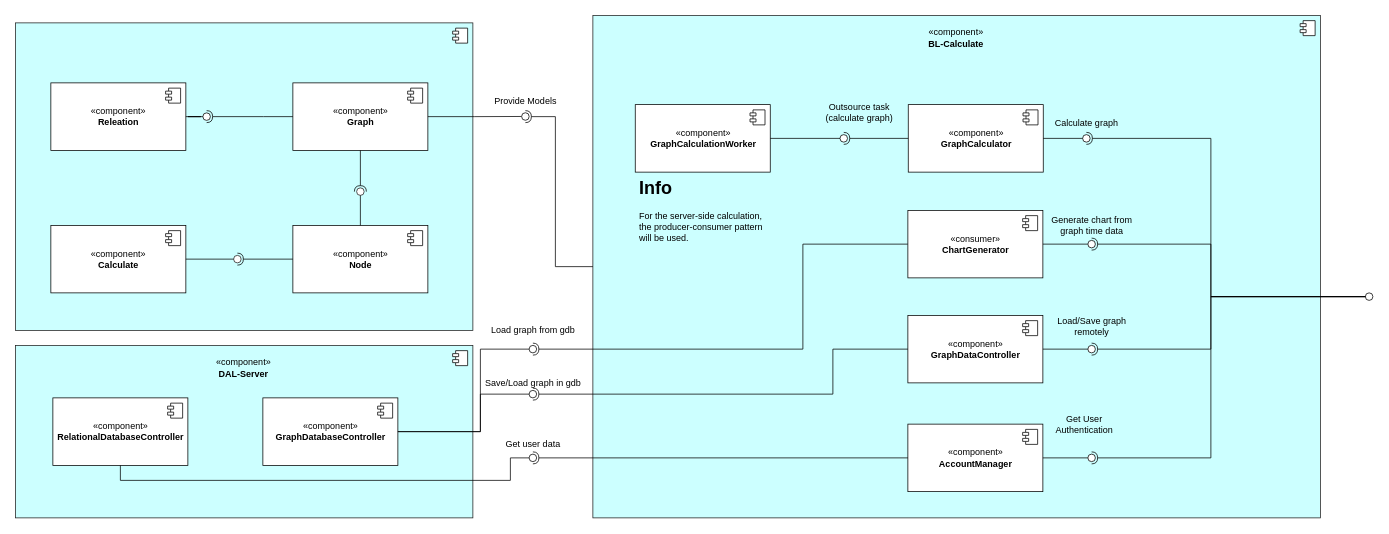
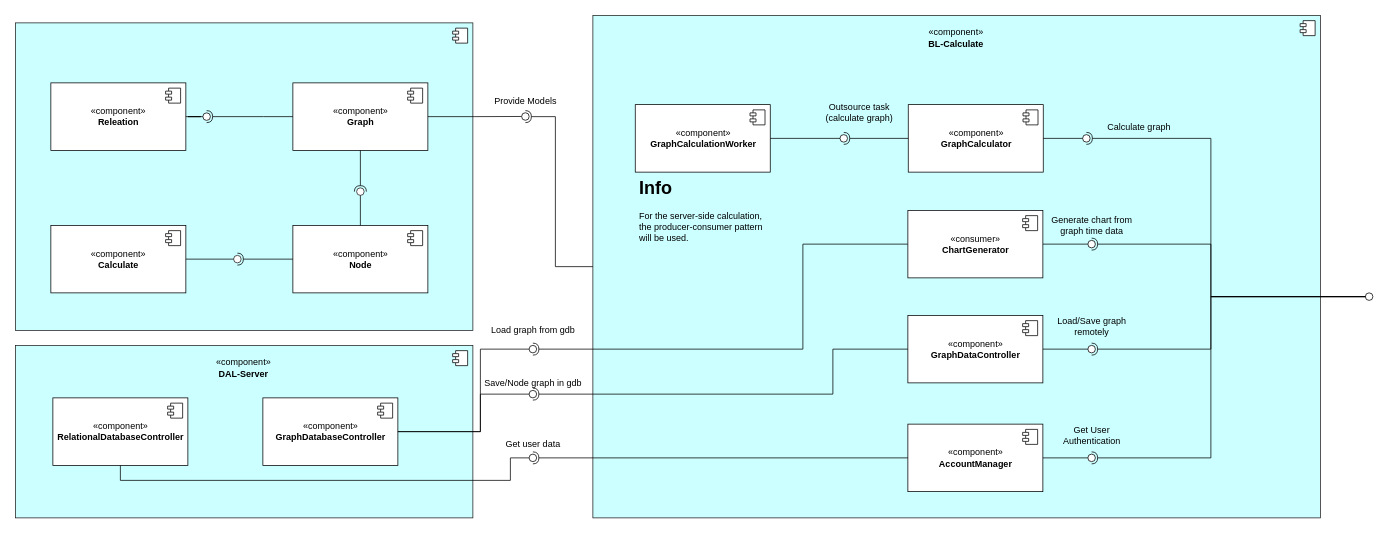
(1086, 123) -> (1139, 127)
(533, 383) -> (533, 383)
(1084, 424) -> (1092, 435)
